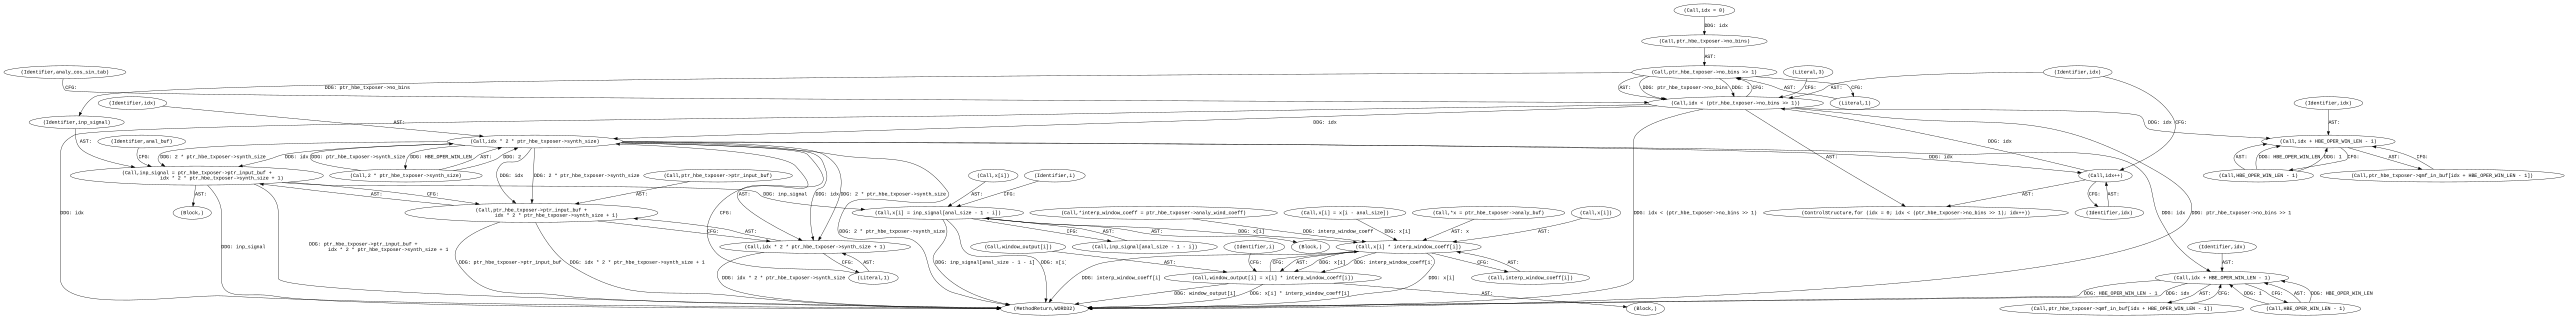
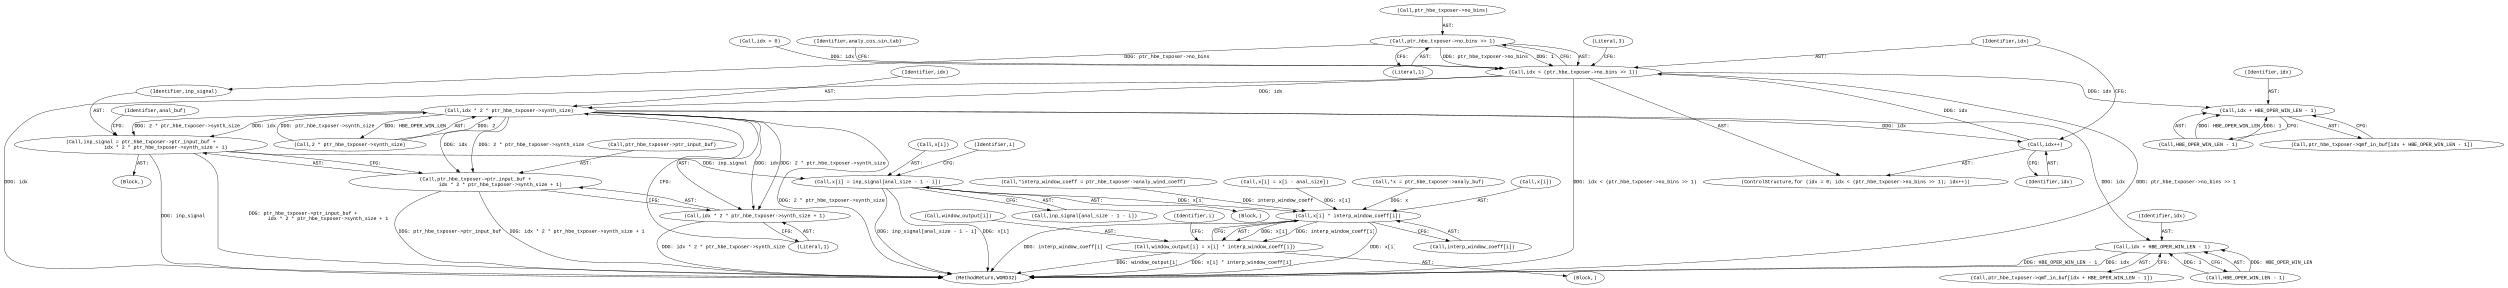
(1704, 24) -> (1137, 65)
(1460, 231) -> (1400, 201)
